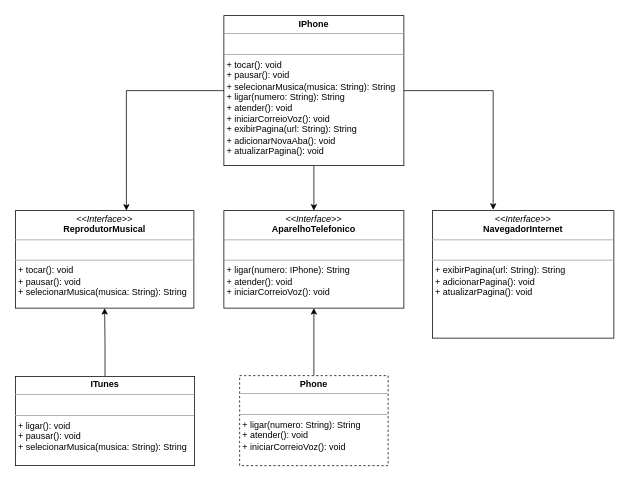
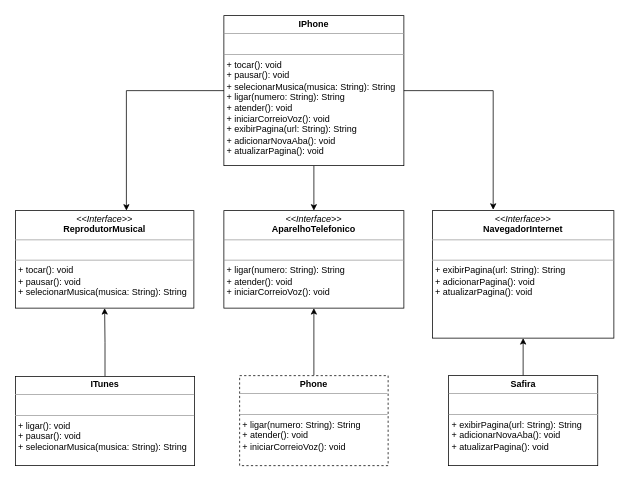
(293, 237) -> (291, 237)
none -> (523, 374)
none -> (523, 420)
